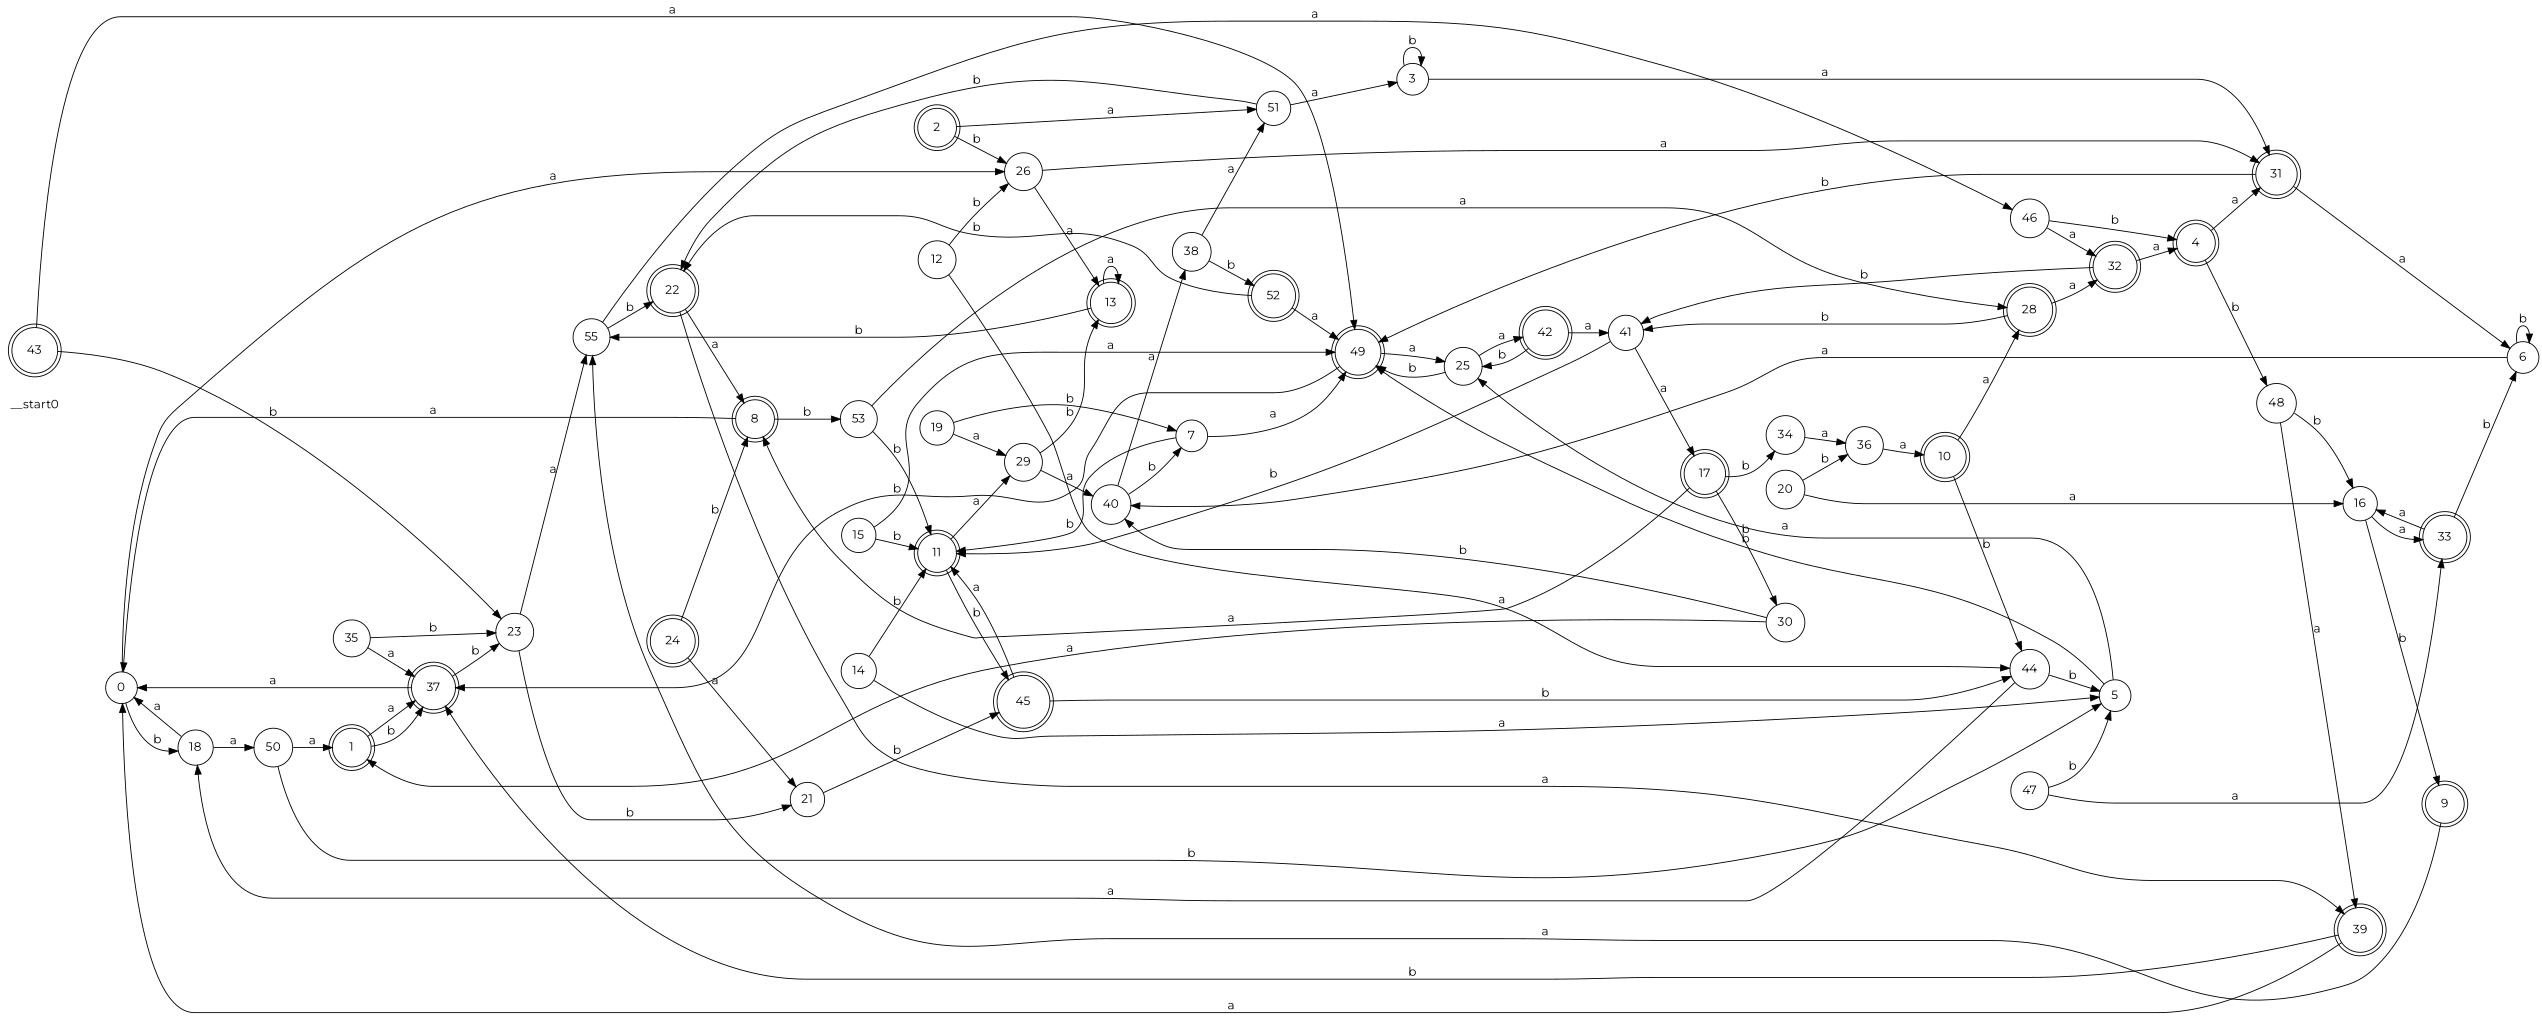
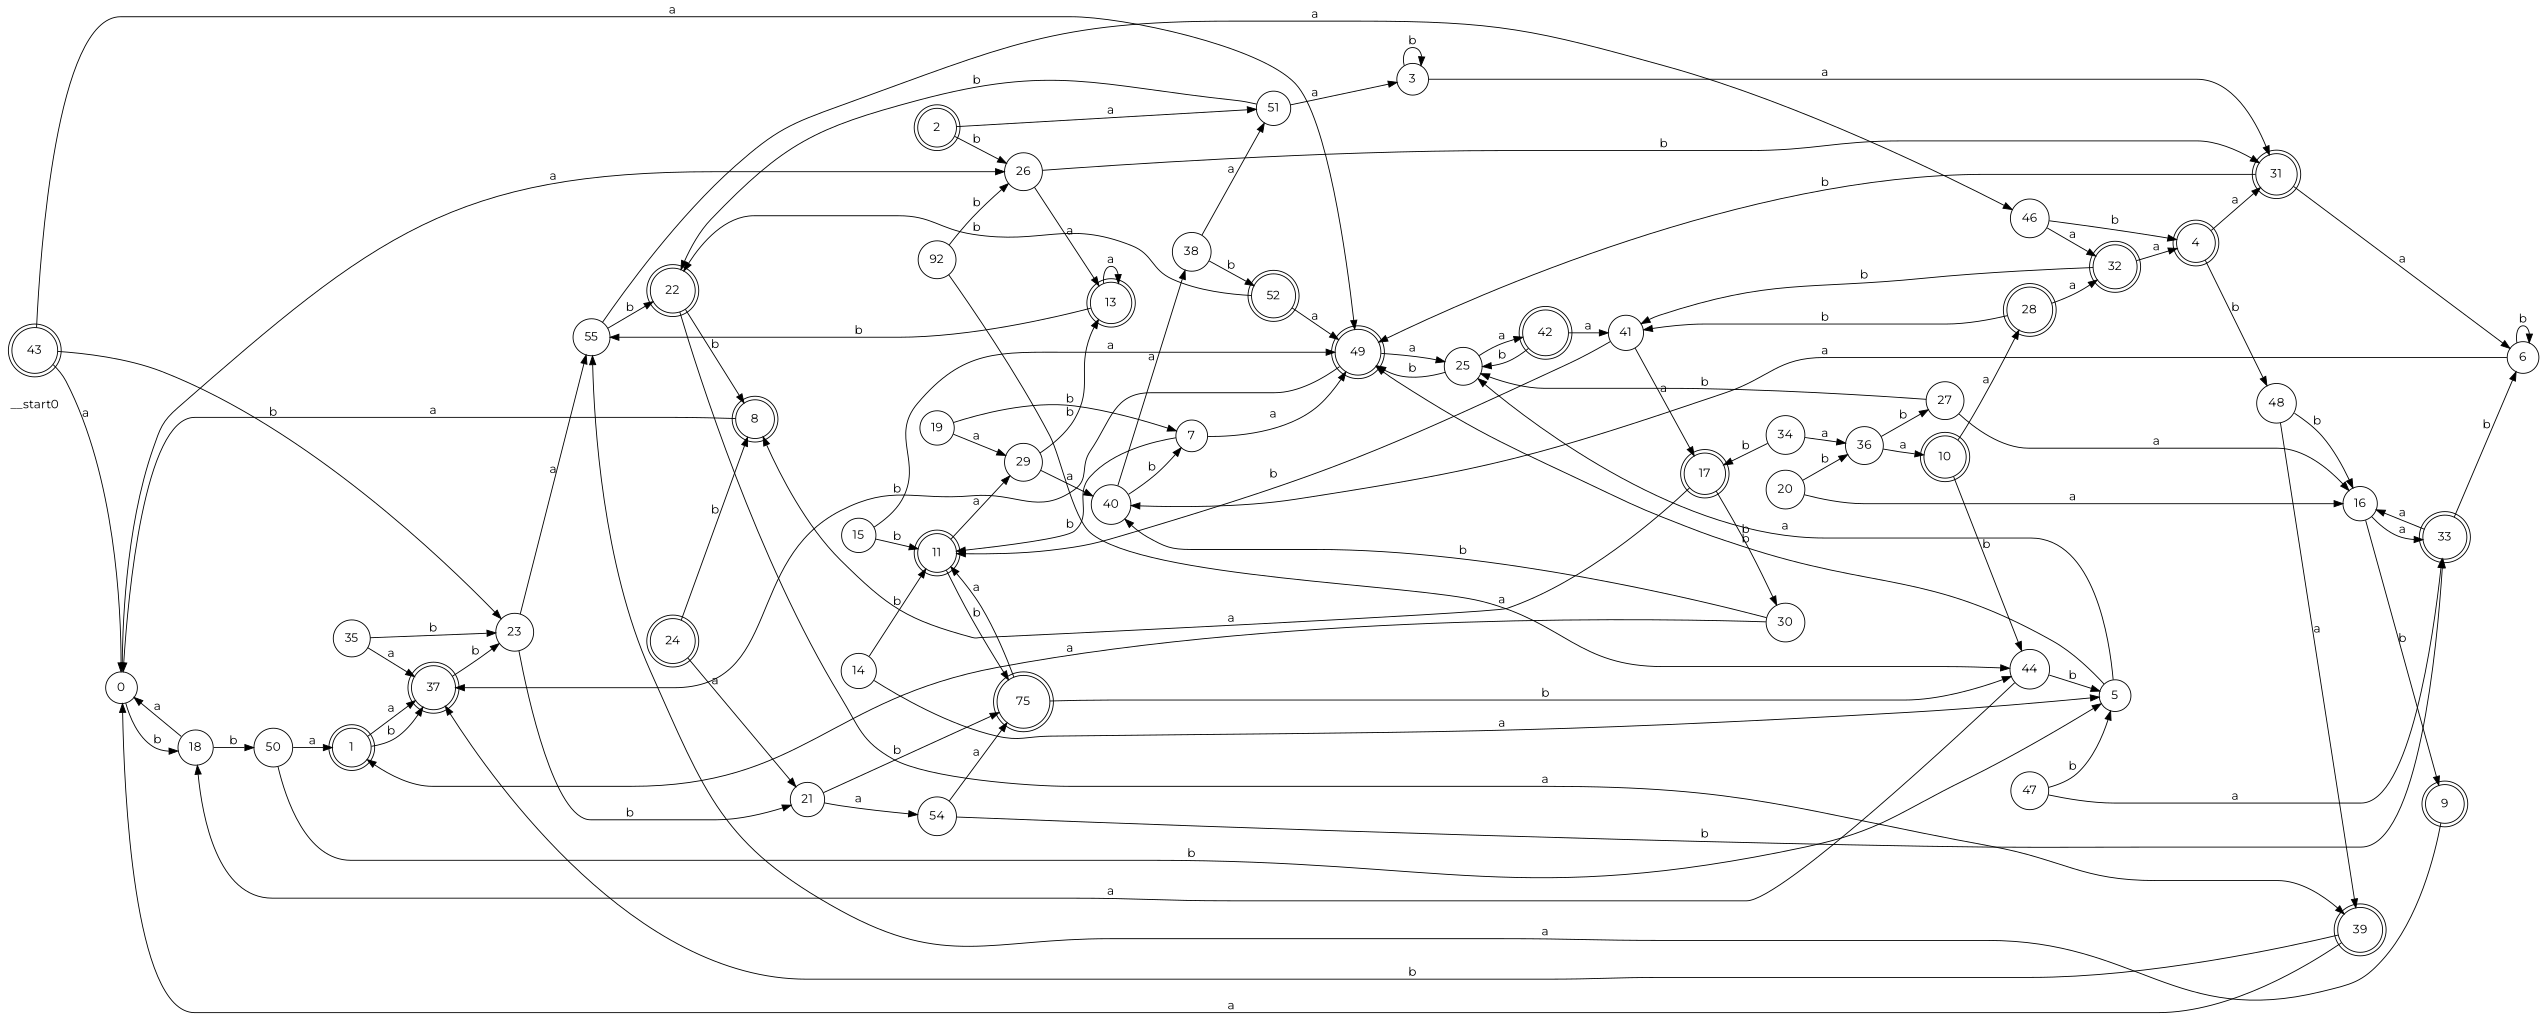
(1664, 144) -> (1664, 144)
(937, 260) -> (937, 260)
(715, 345) -> (715, 345)
none -> (1945, 401)
(859, 419) -> none
(1750, 473) -> (1750, 452)
(279, 688) -> (107, 508)
(1023, 702) -> (1023, 702)
(234, 741) -> (234, 741)
none -> (937, 816)
